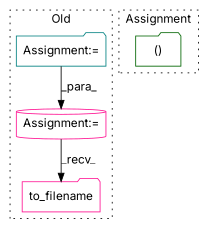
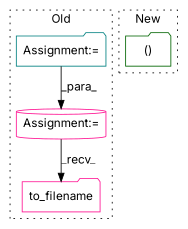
(159, 20) -> (148, 20)
